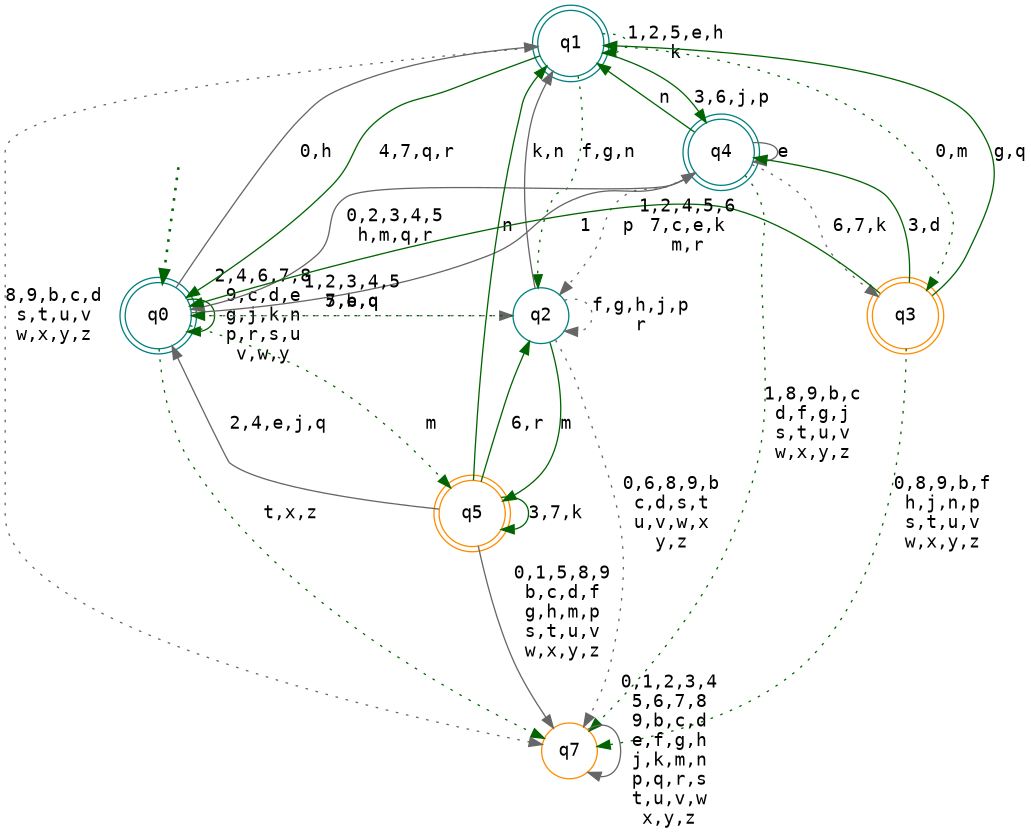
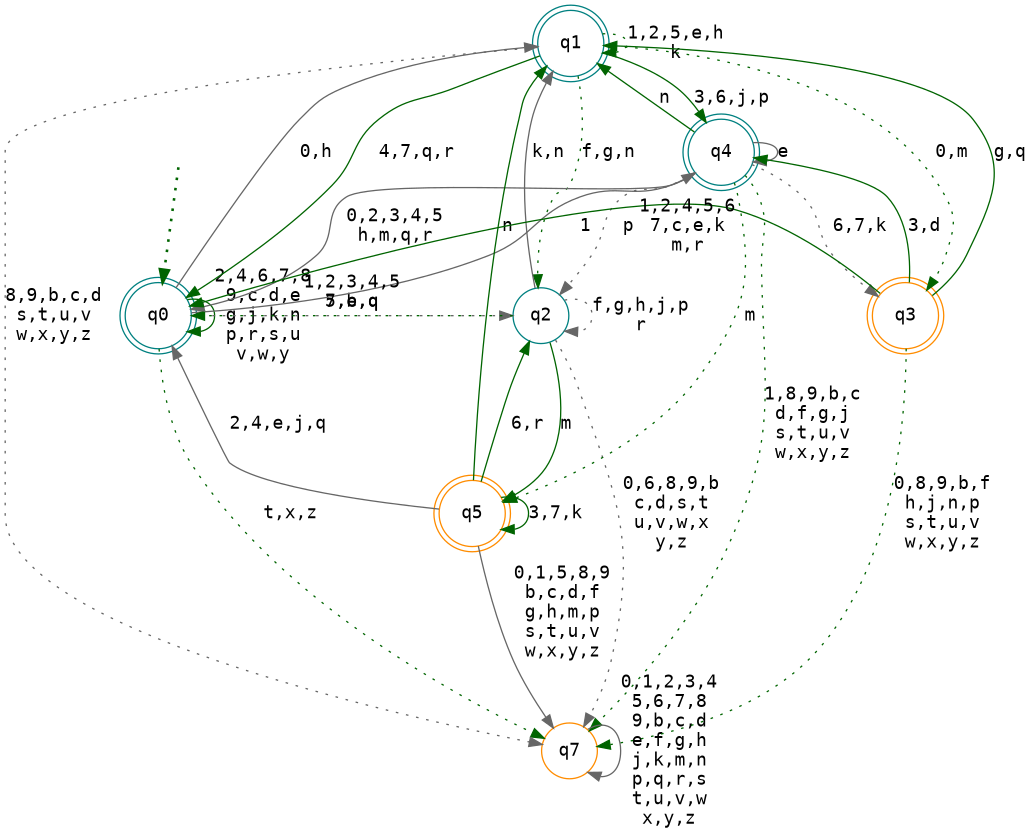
(327, 382) -> (694, 383)
